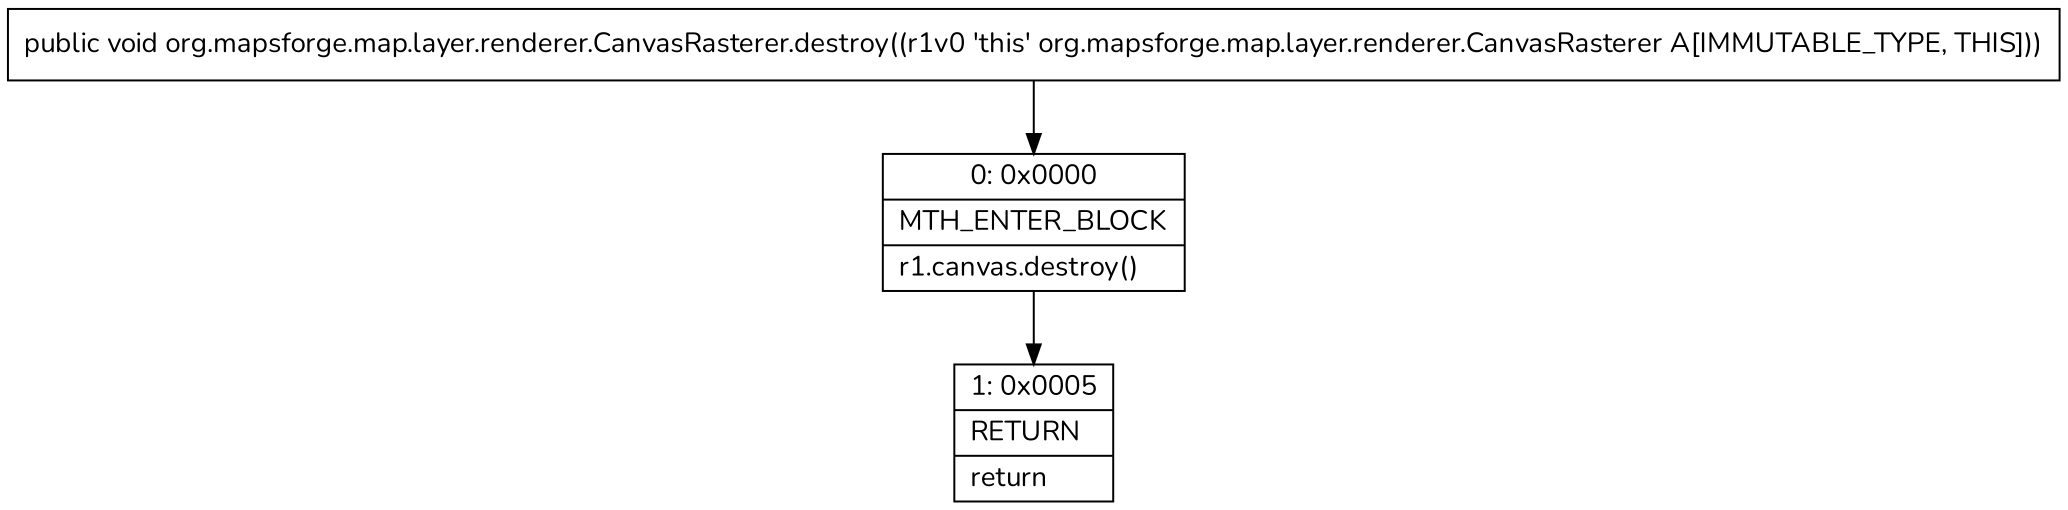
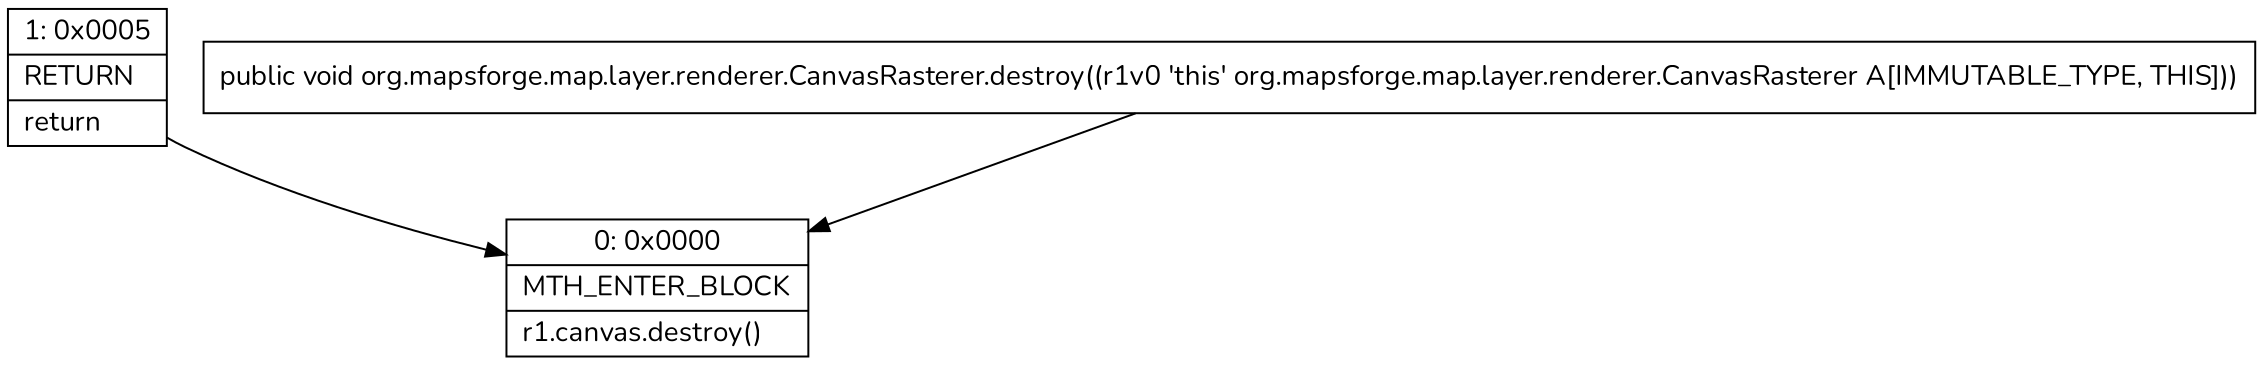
(1034, 318) -> (324, 202)
